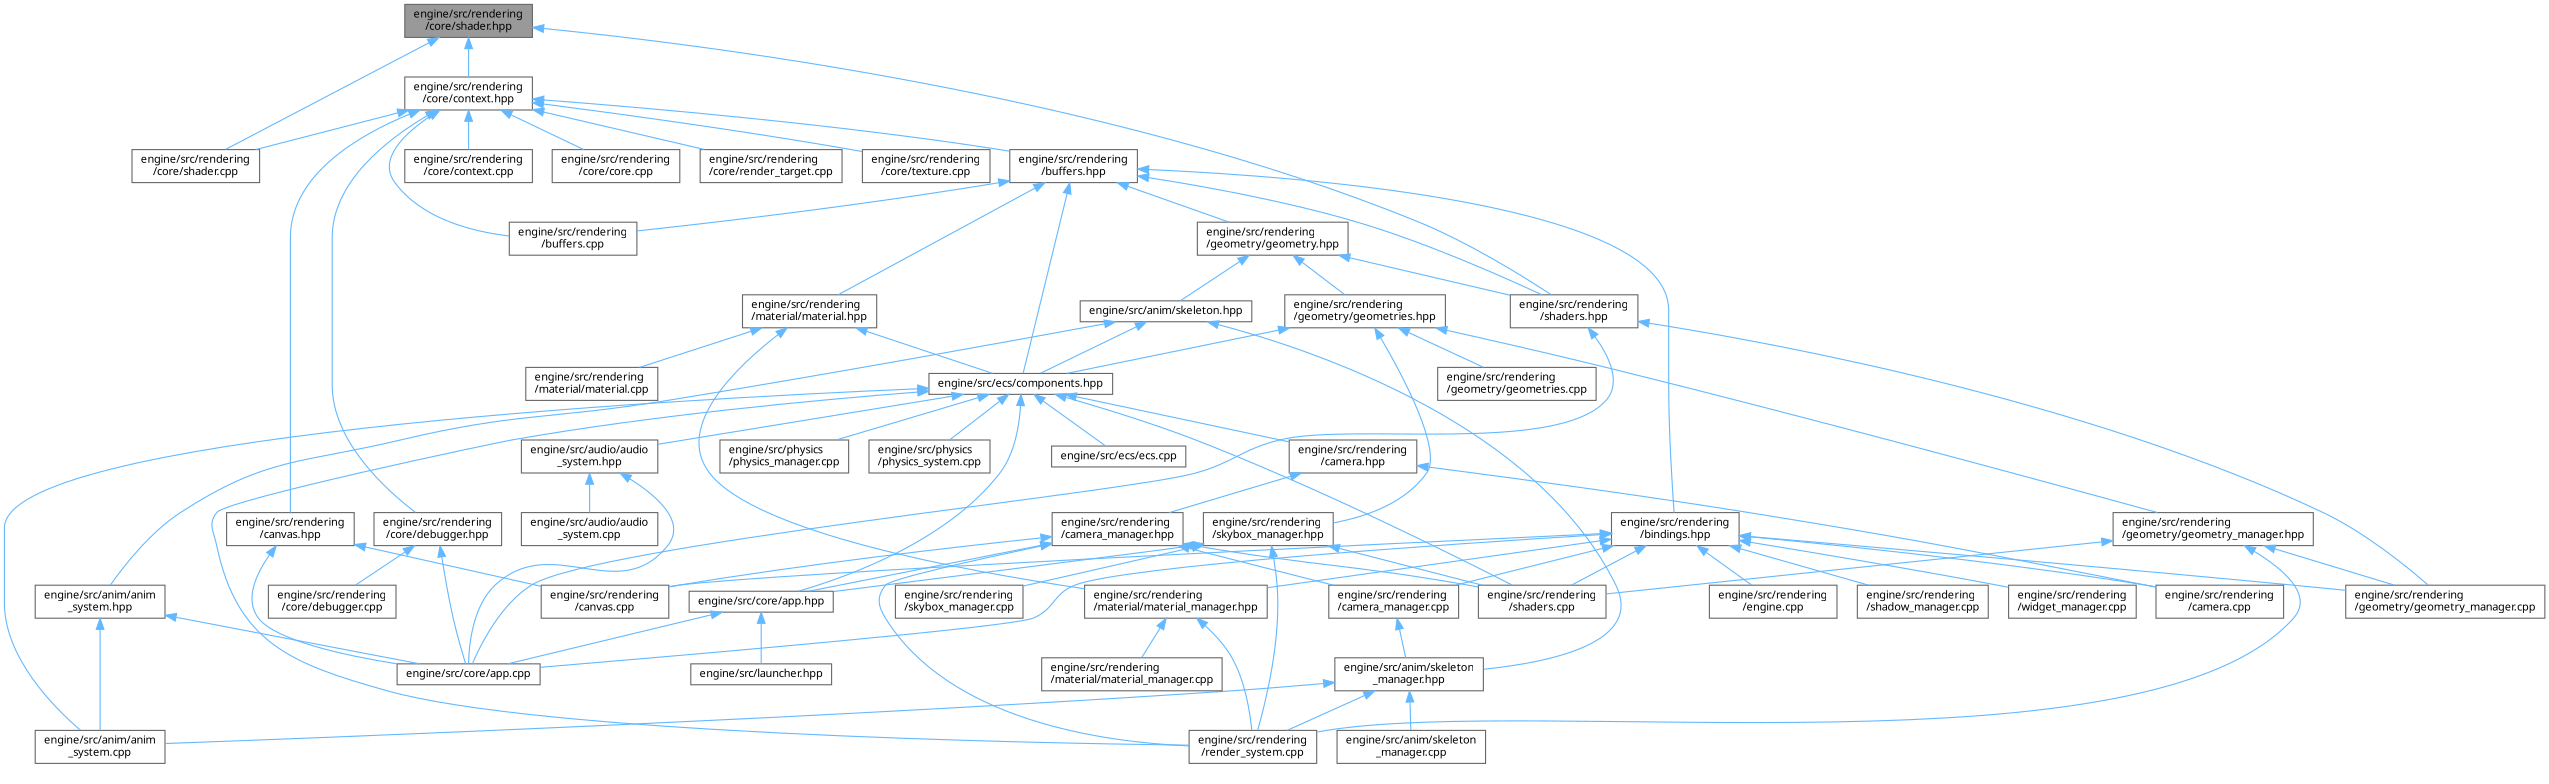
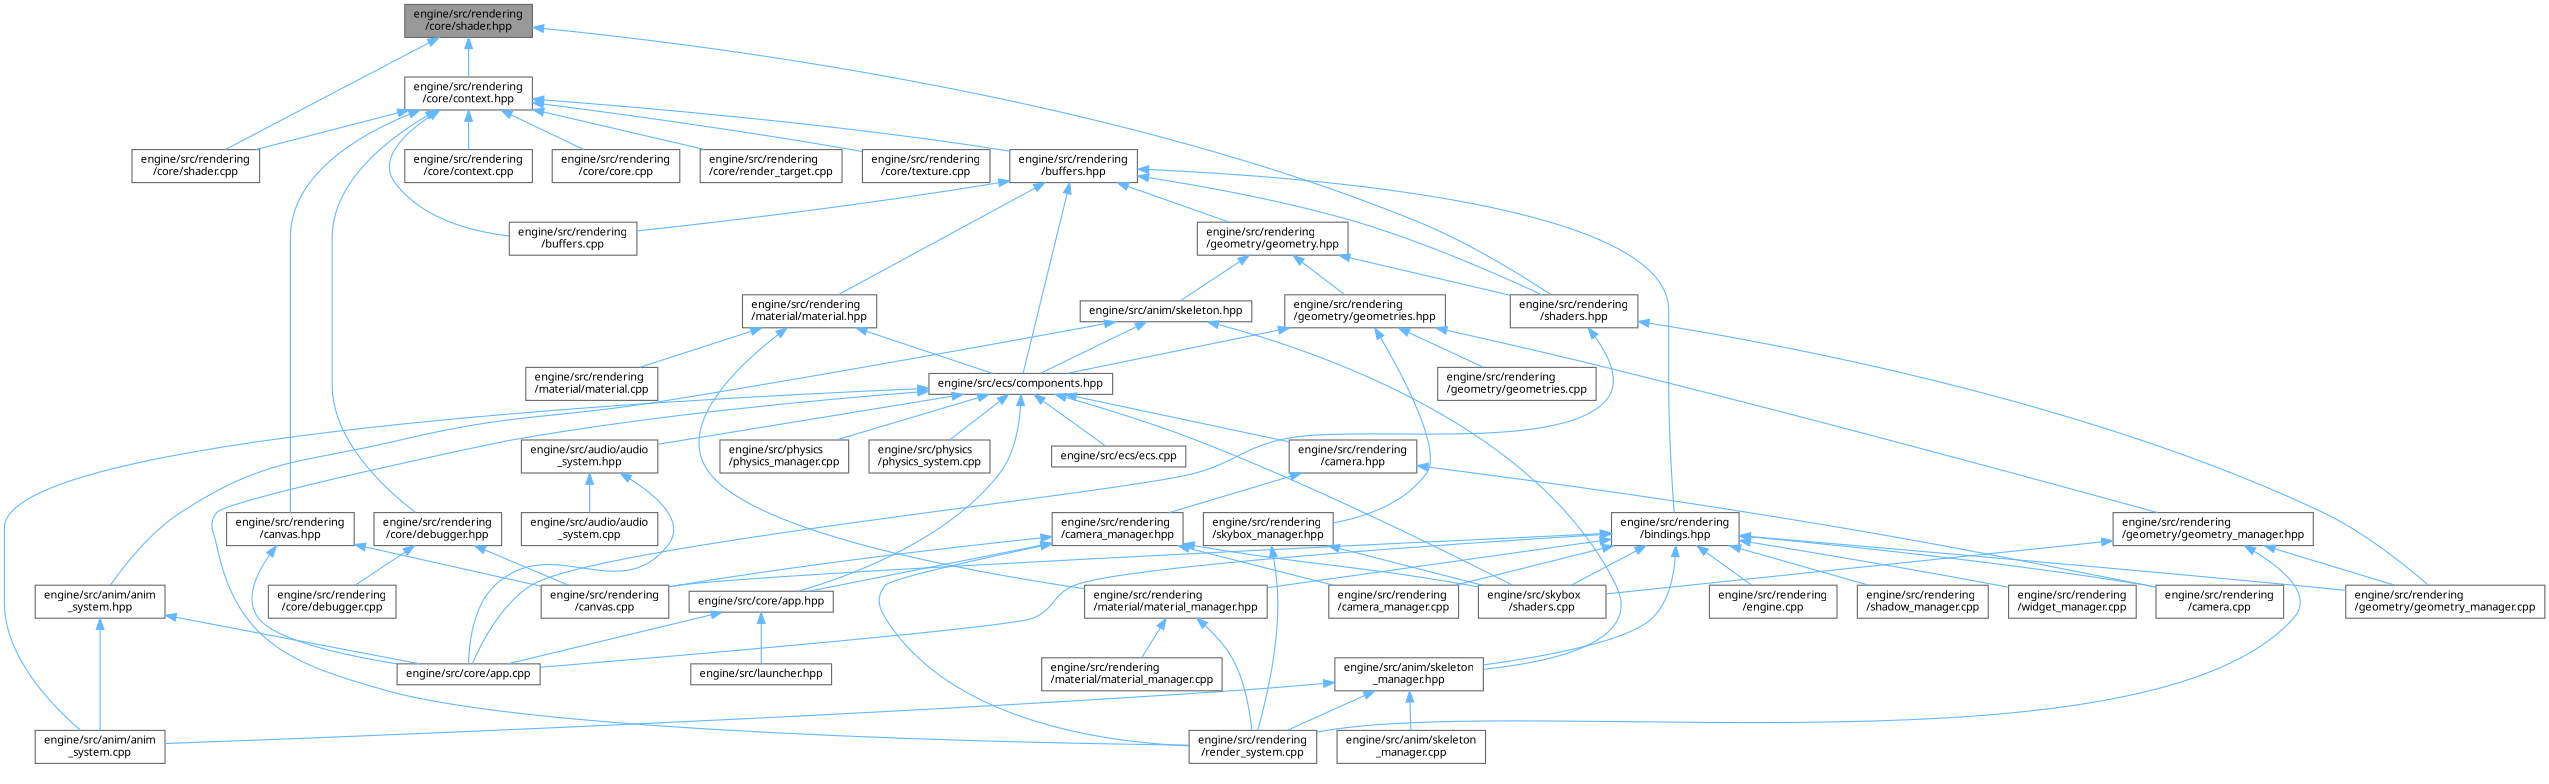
(959, 576) -> none
(959, 602) -> none
(1542, 602) -> (1542, 602)
(452, 611) -> (516, 563)
(1403, 643) -> (1615, 637)
